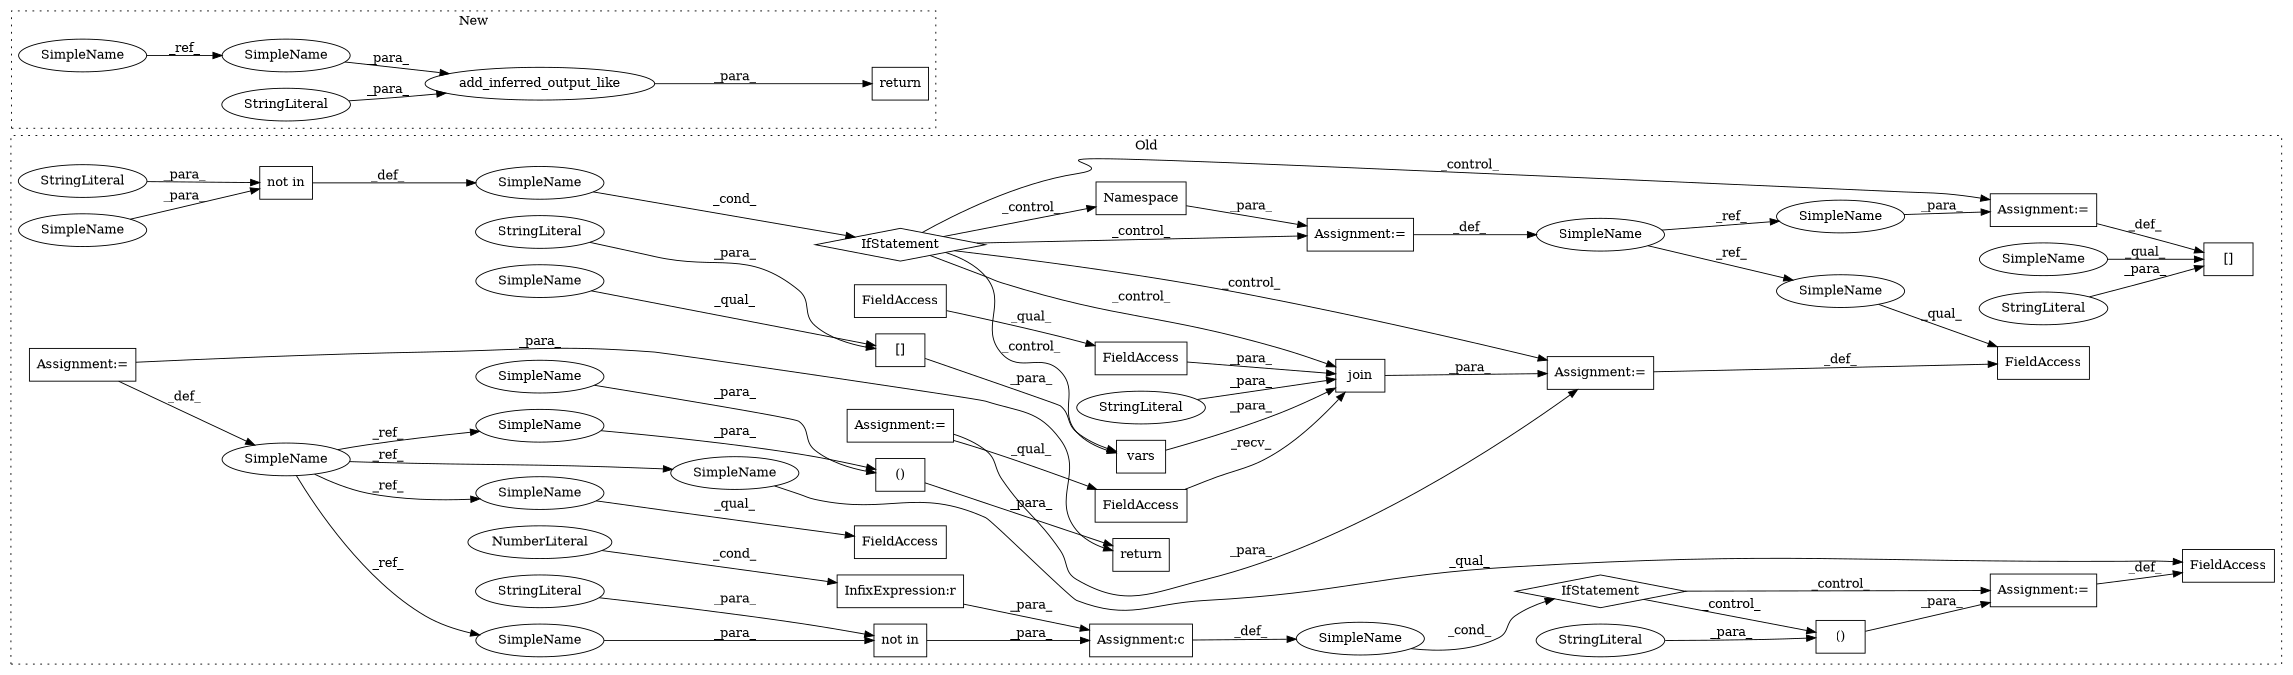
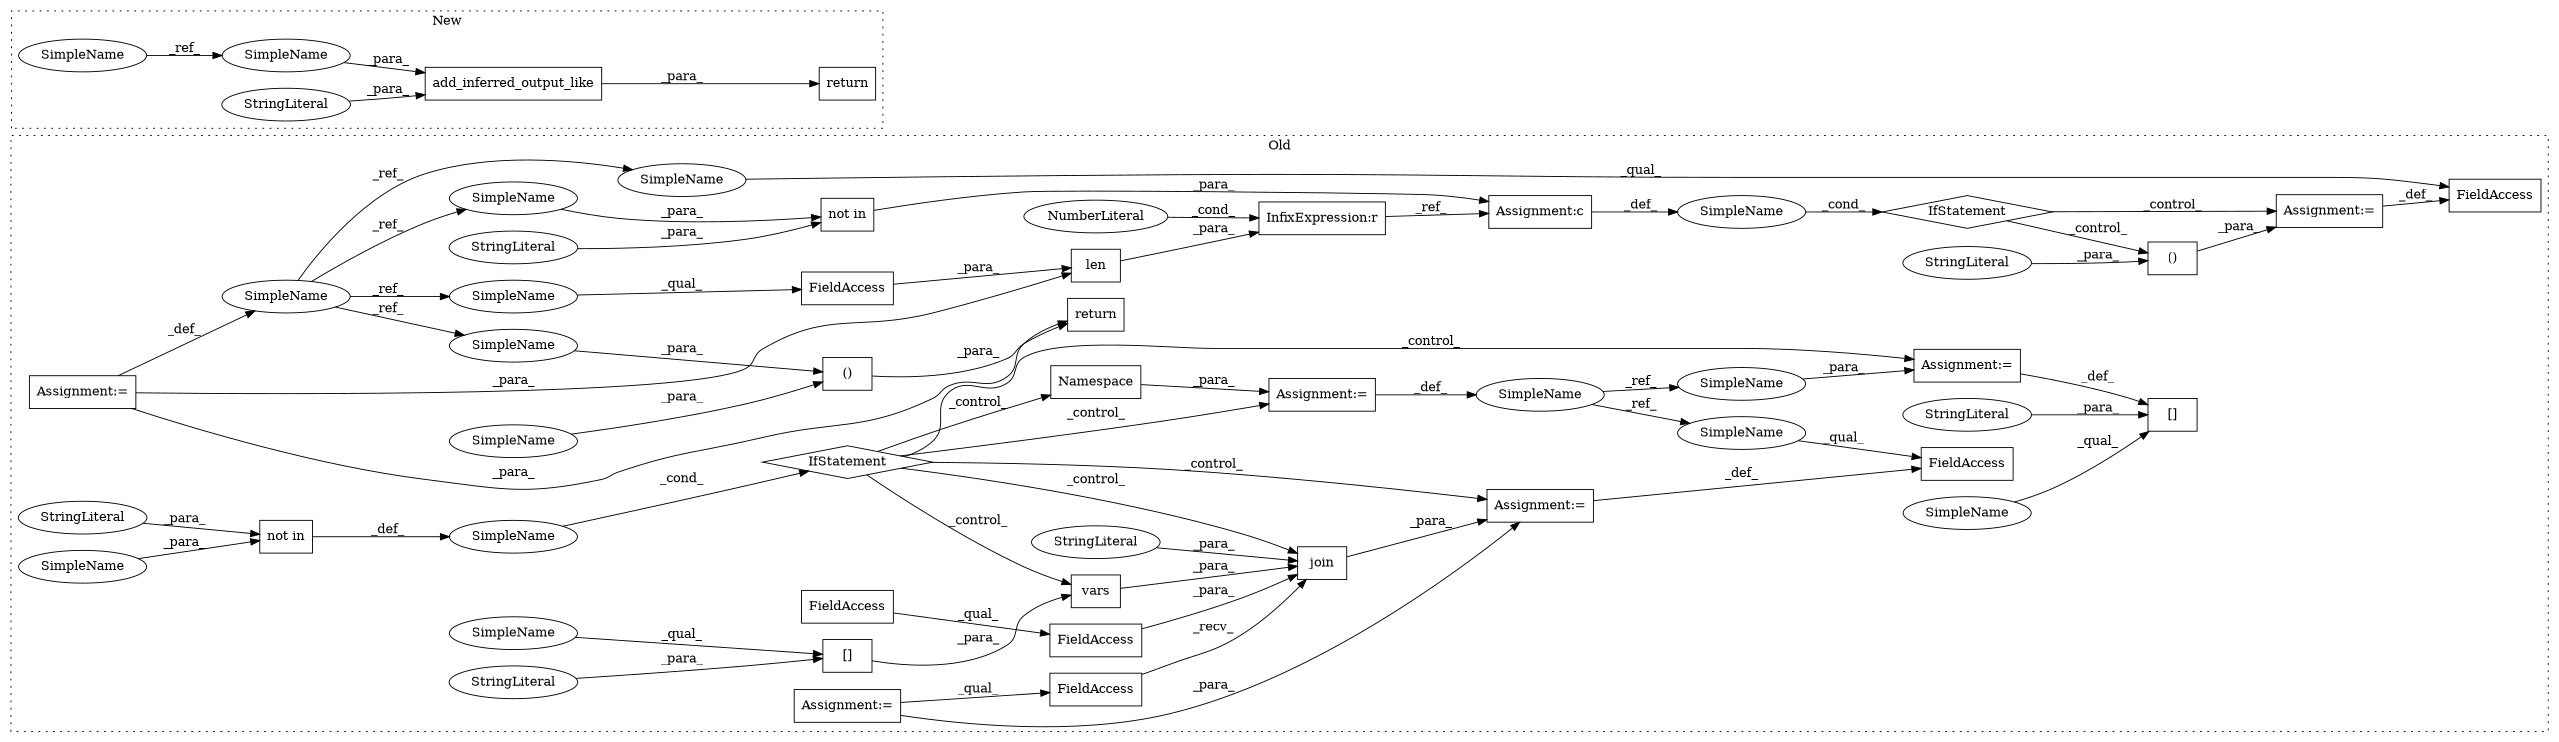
(540, 84) -> (513, 84)
none -> (1096, 266)
(1031, 605) -> (1431, 208)
